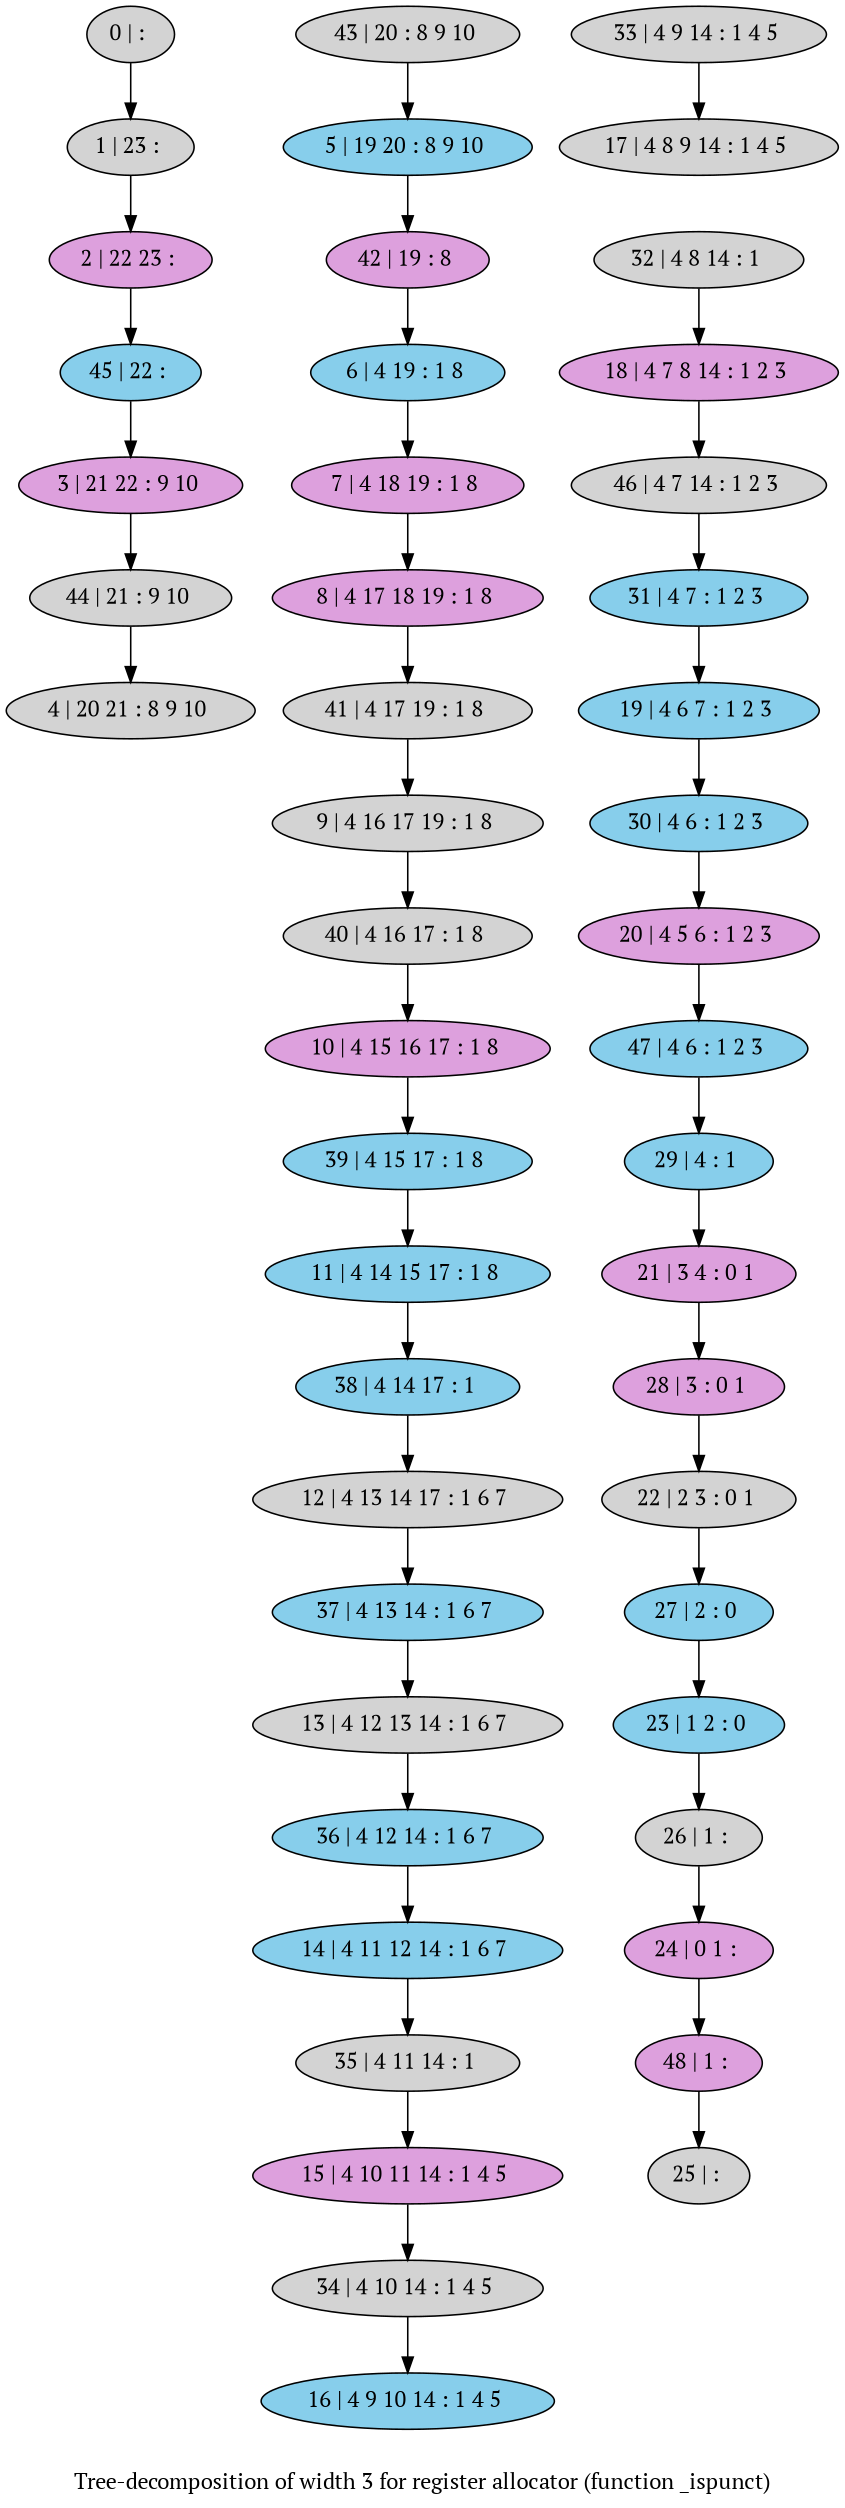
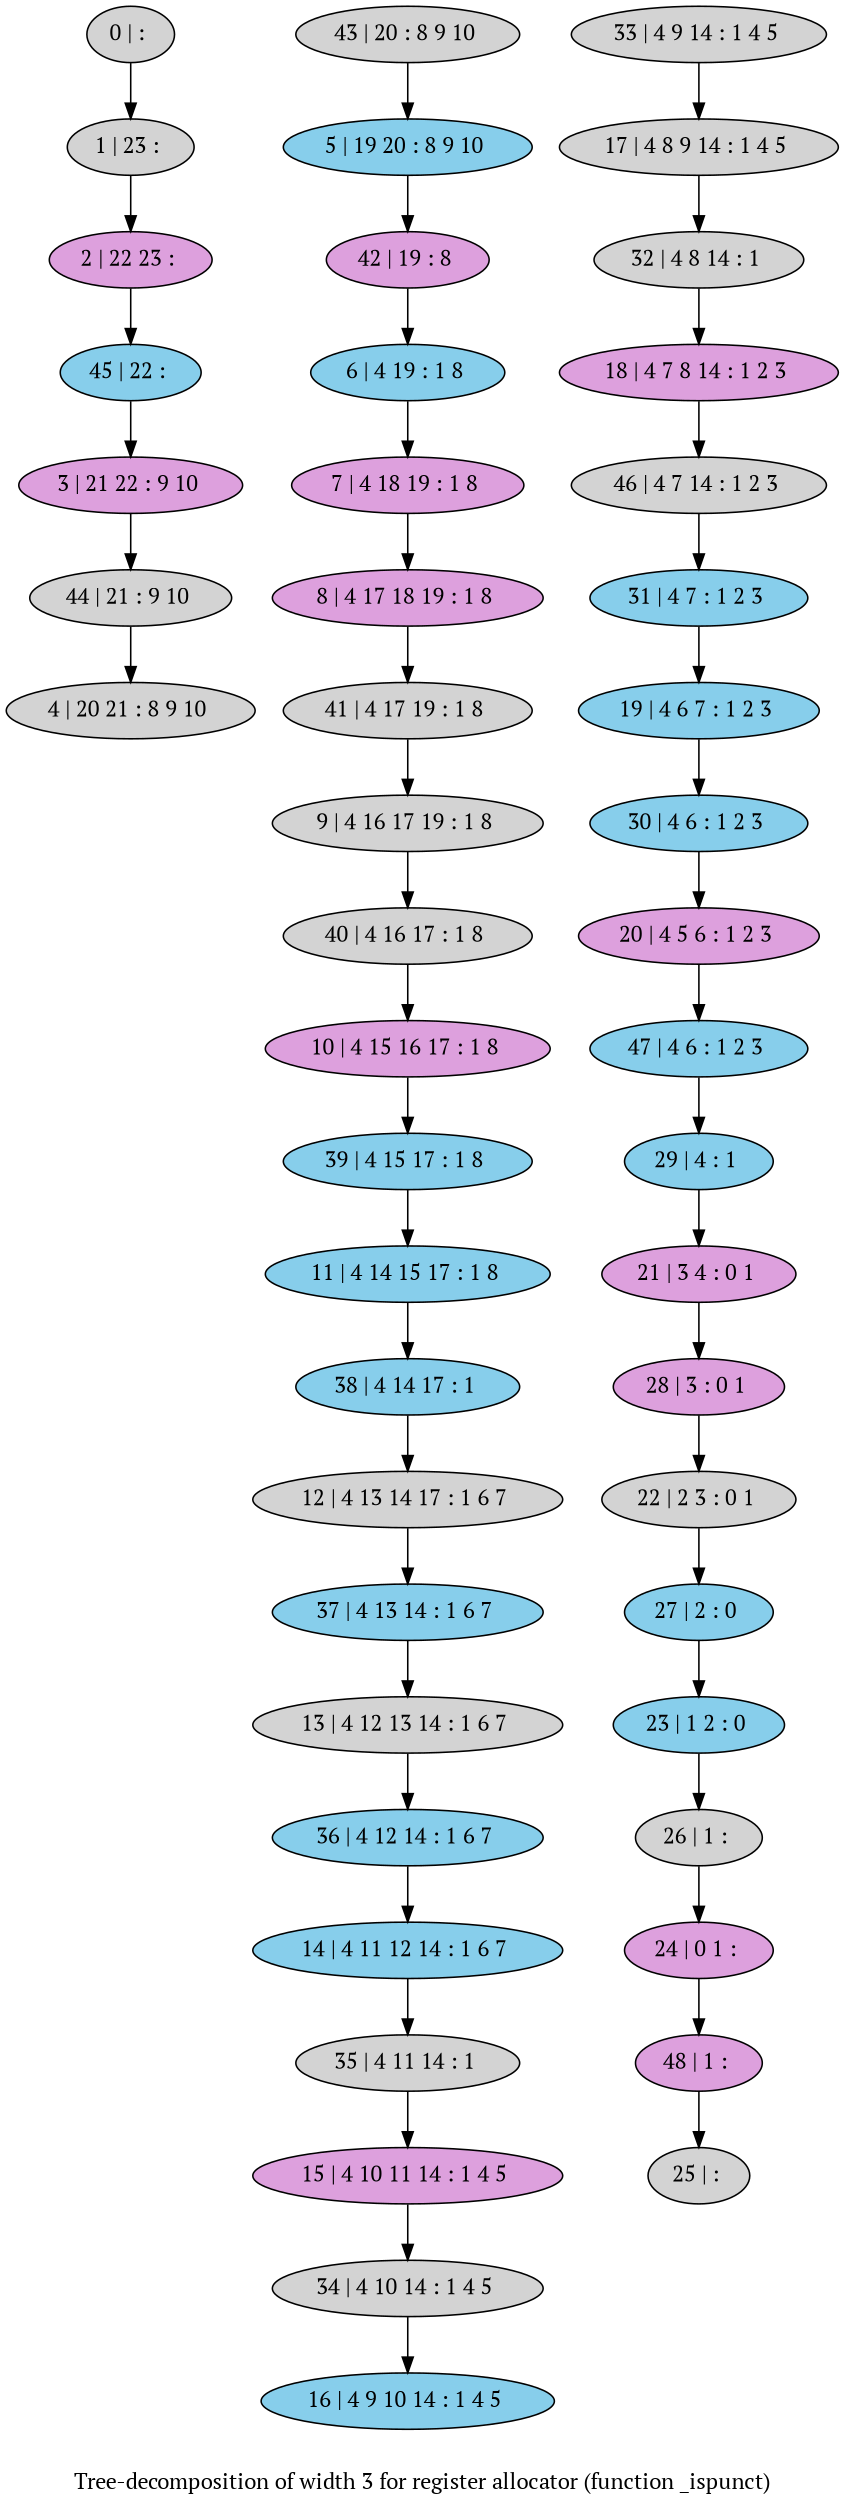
none -> (699, 196)
